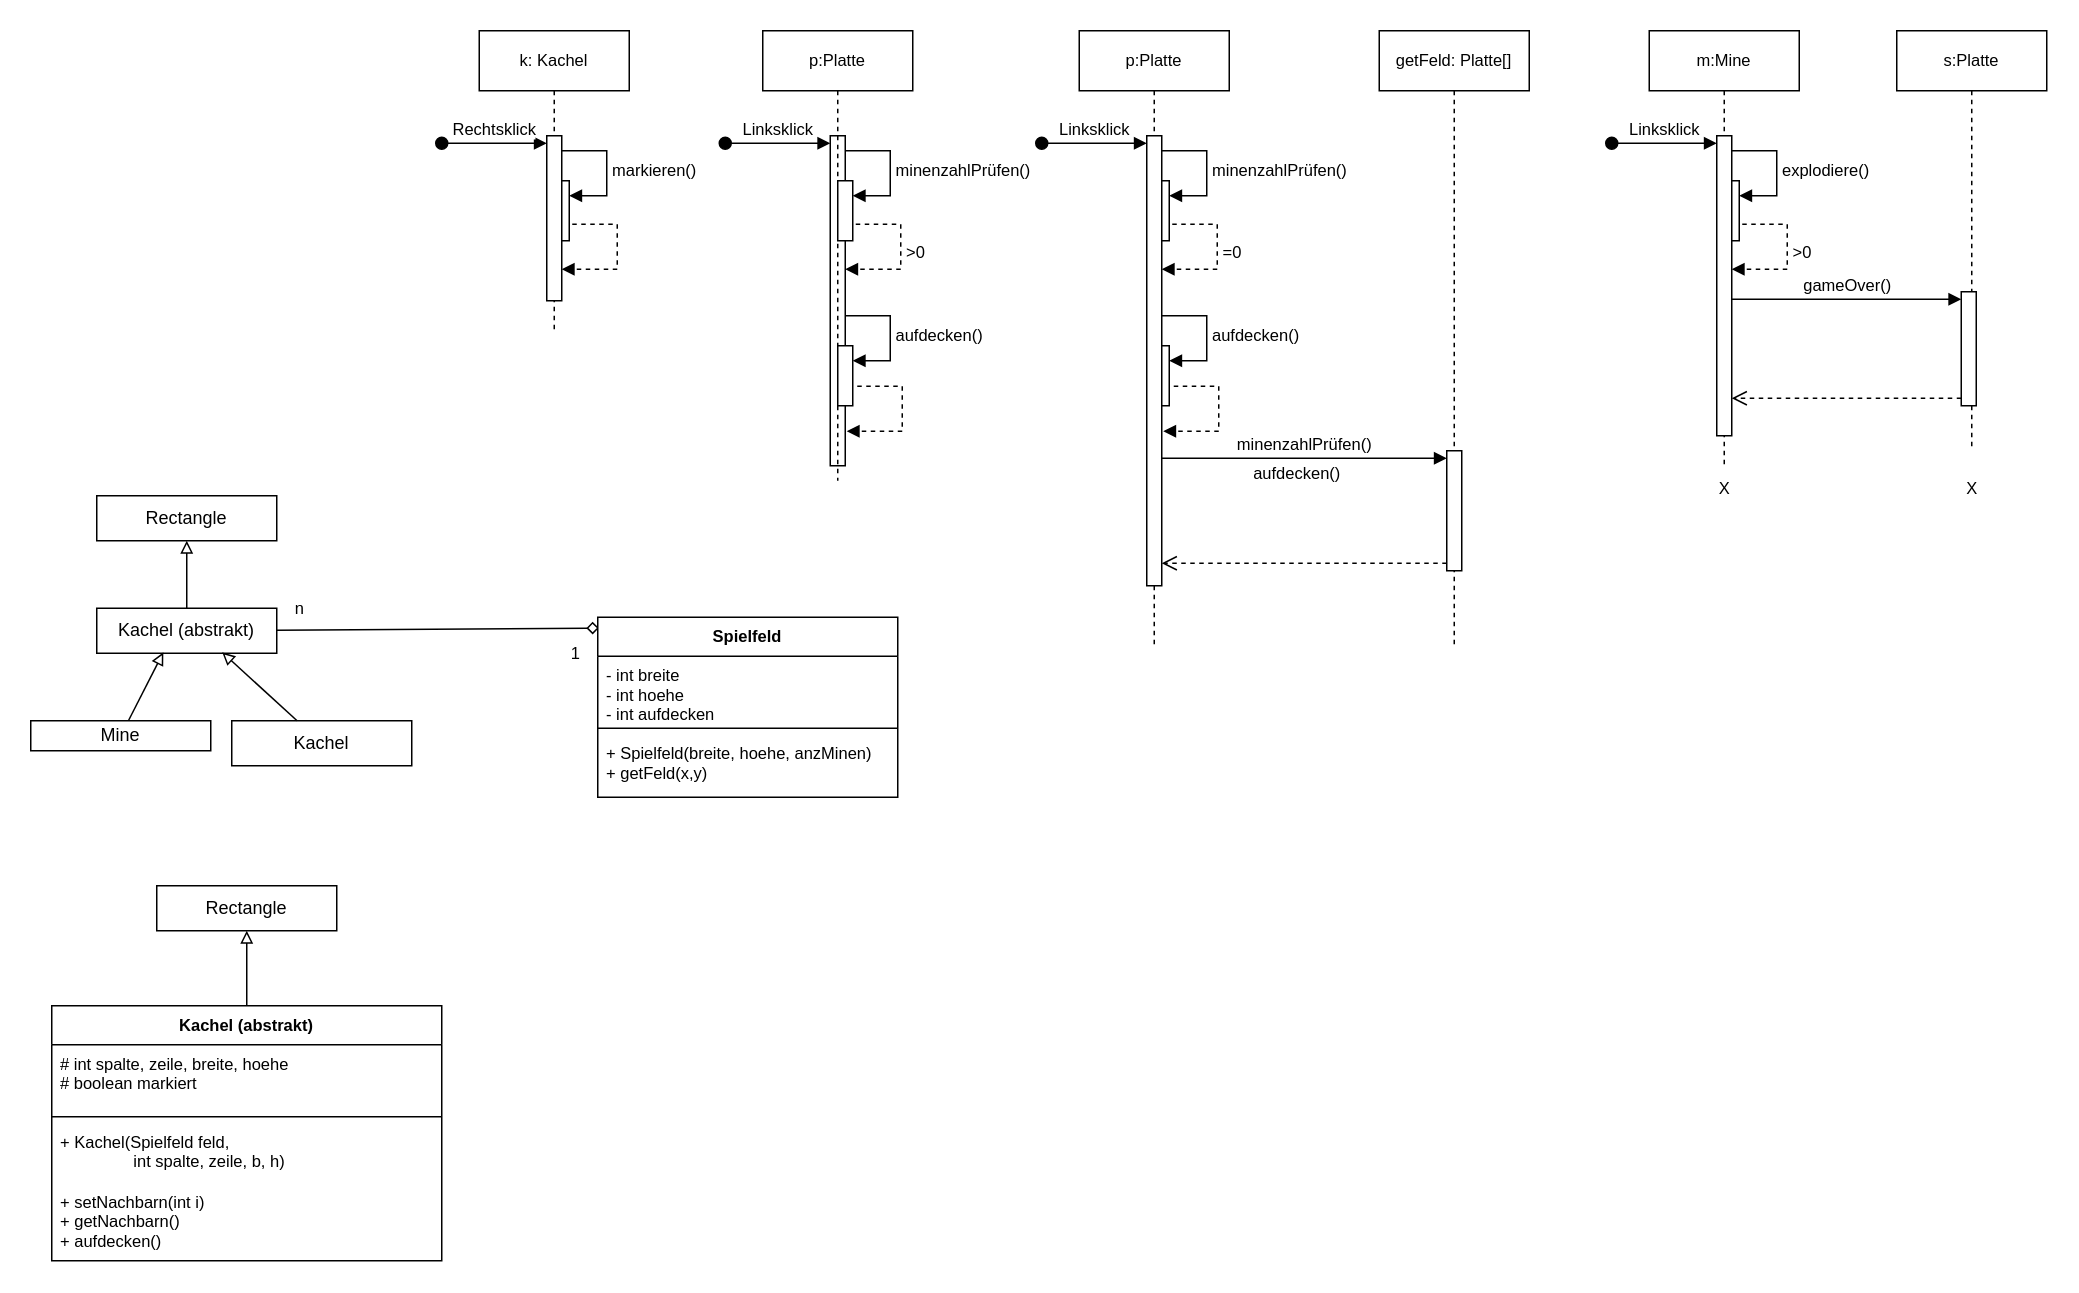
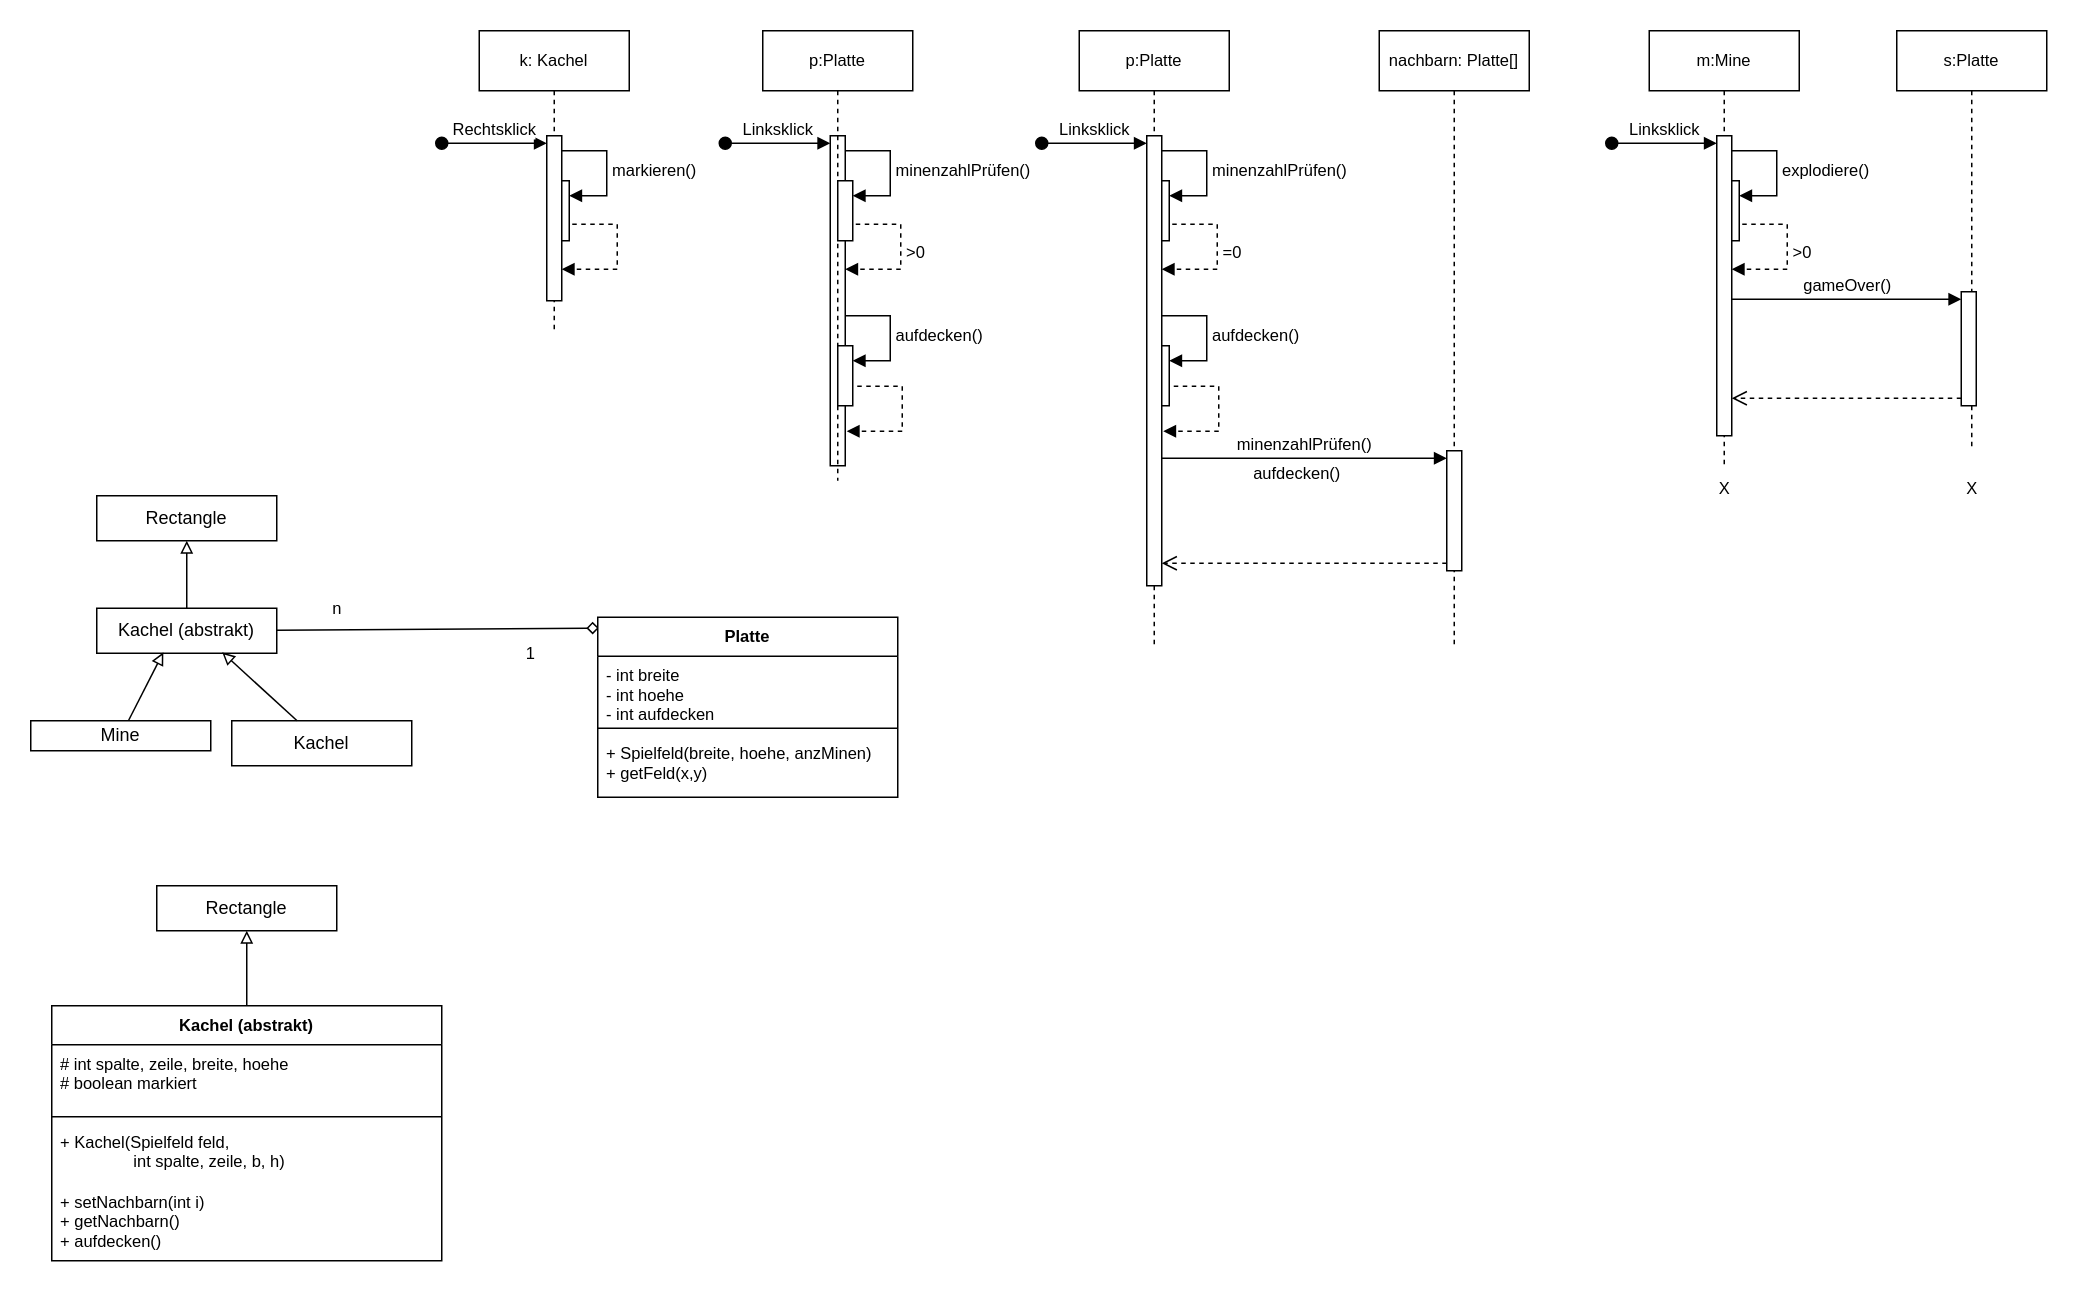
(1454, 61) -> (1454, 61)
(299, 608) -> (337, 608)
(748, 638) -> (748, 638)
(575, 653) -> (530, 653)
